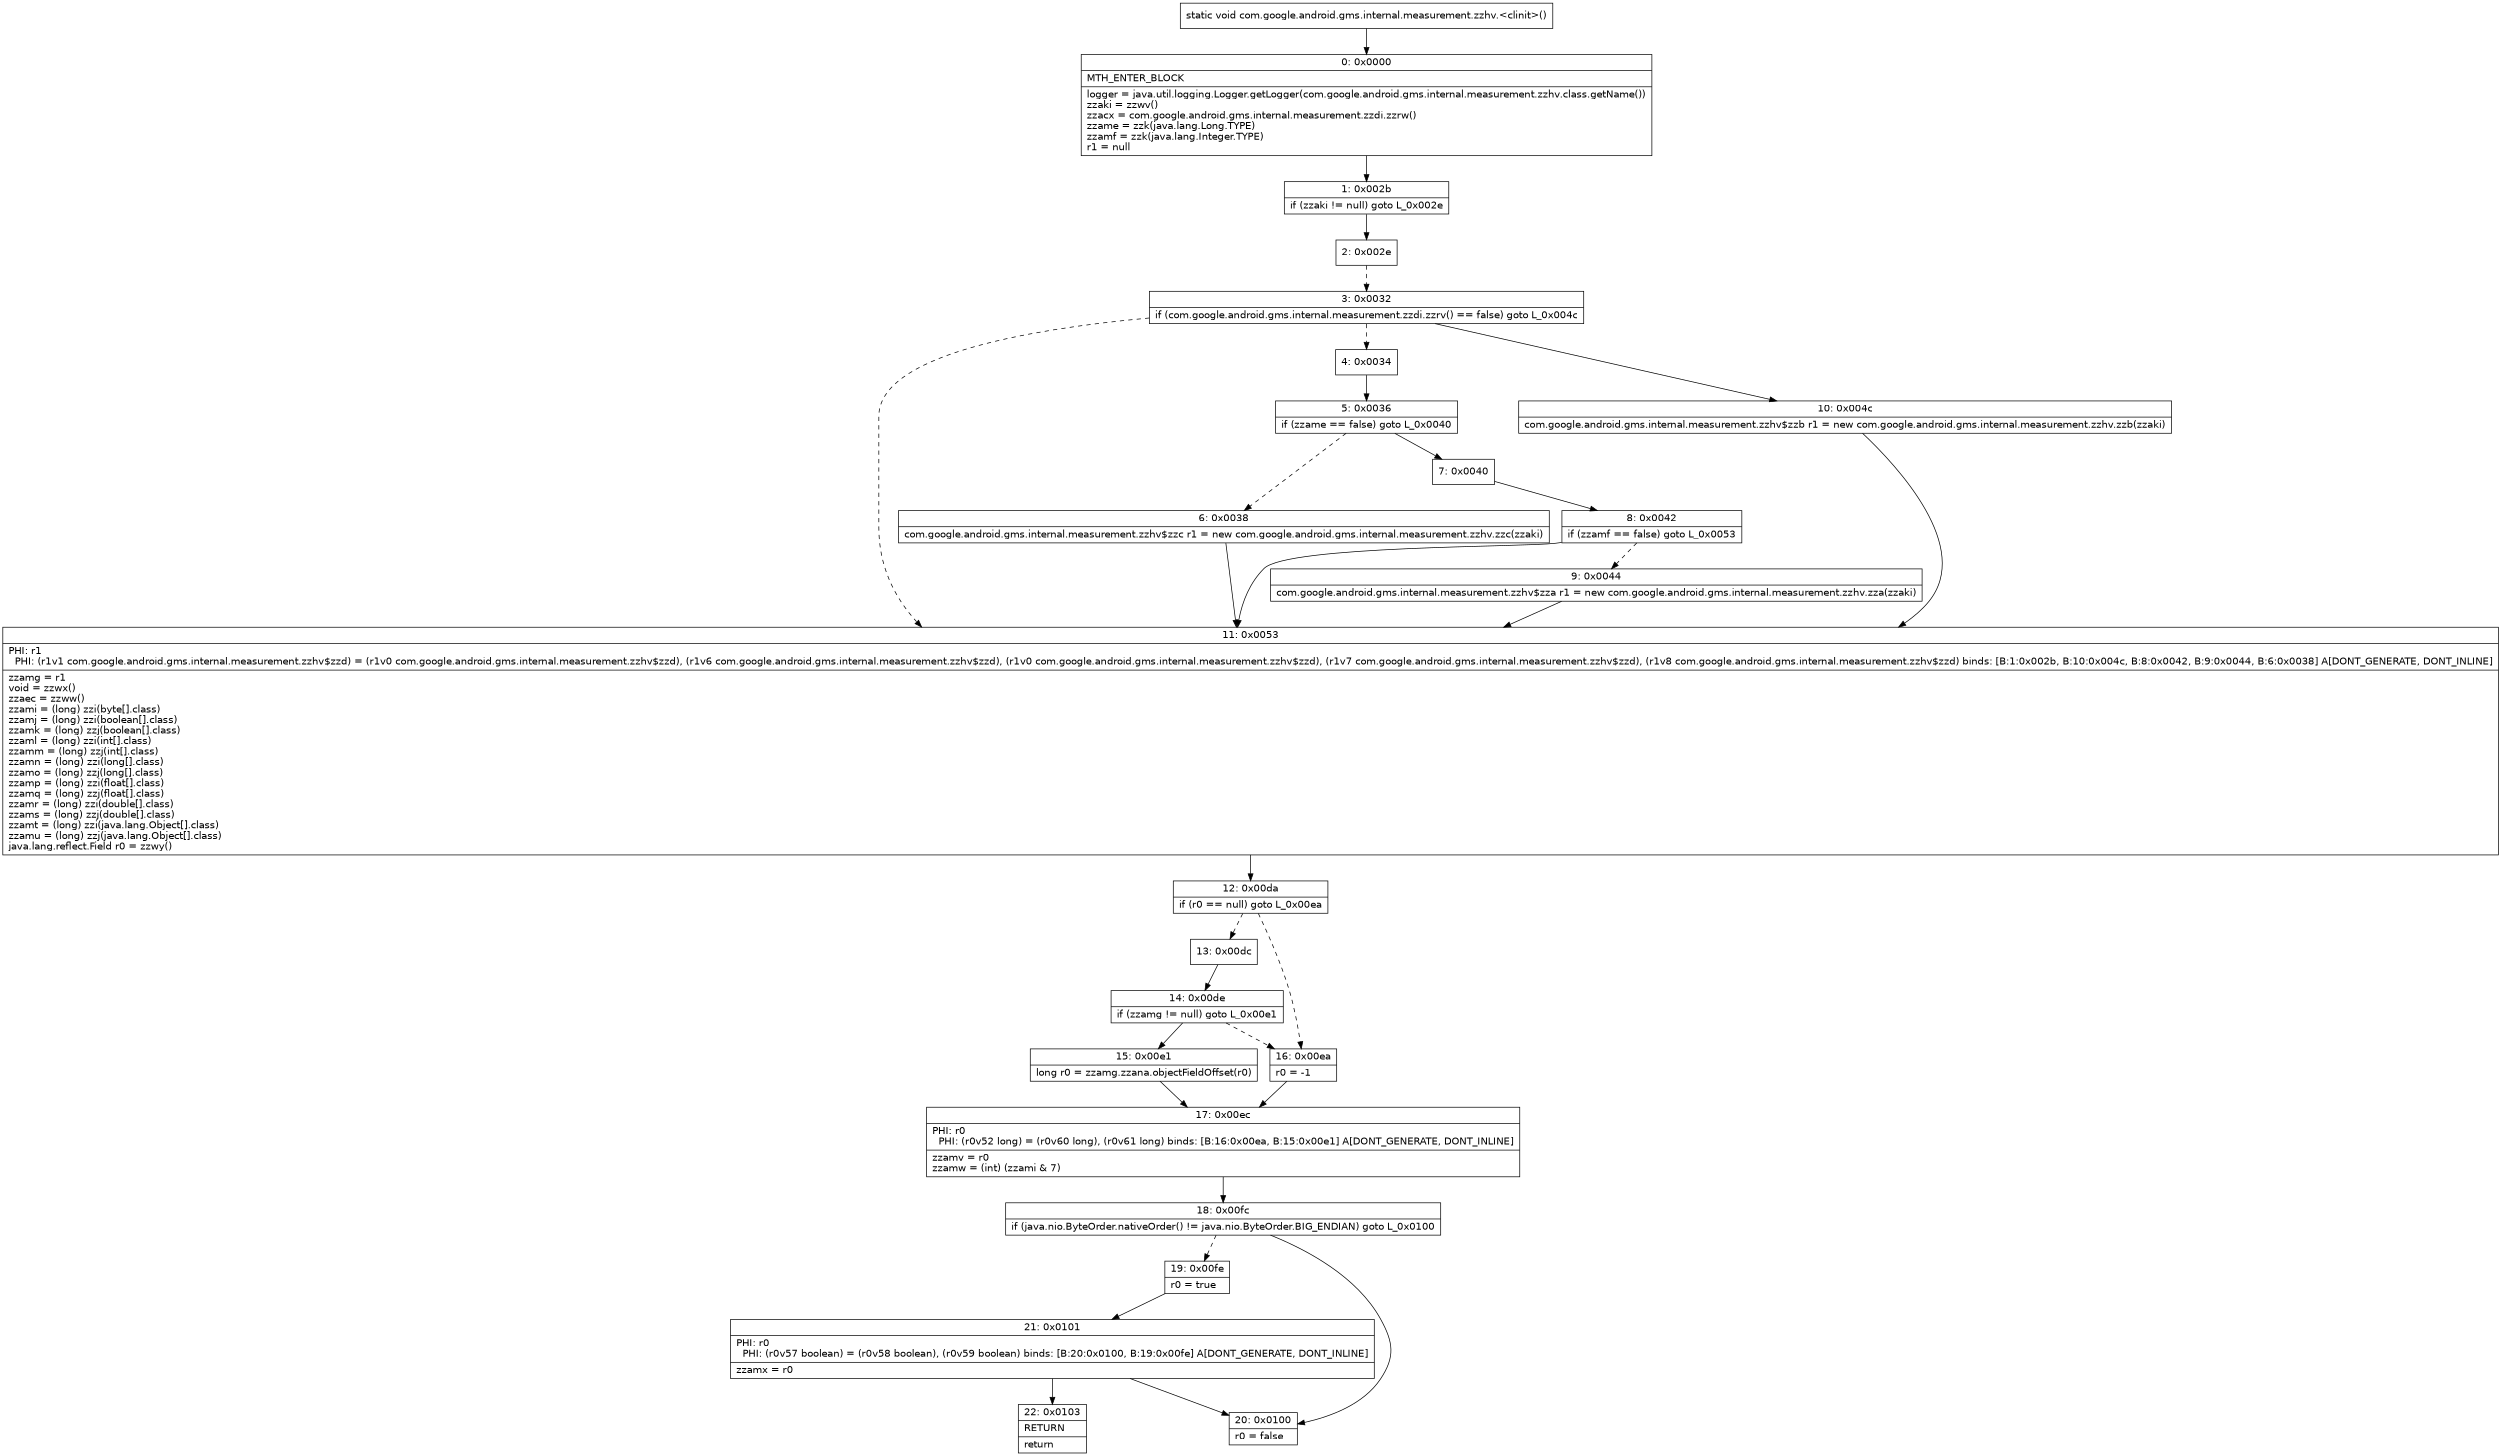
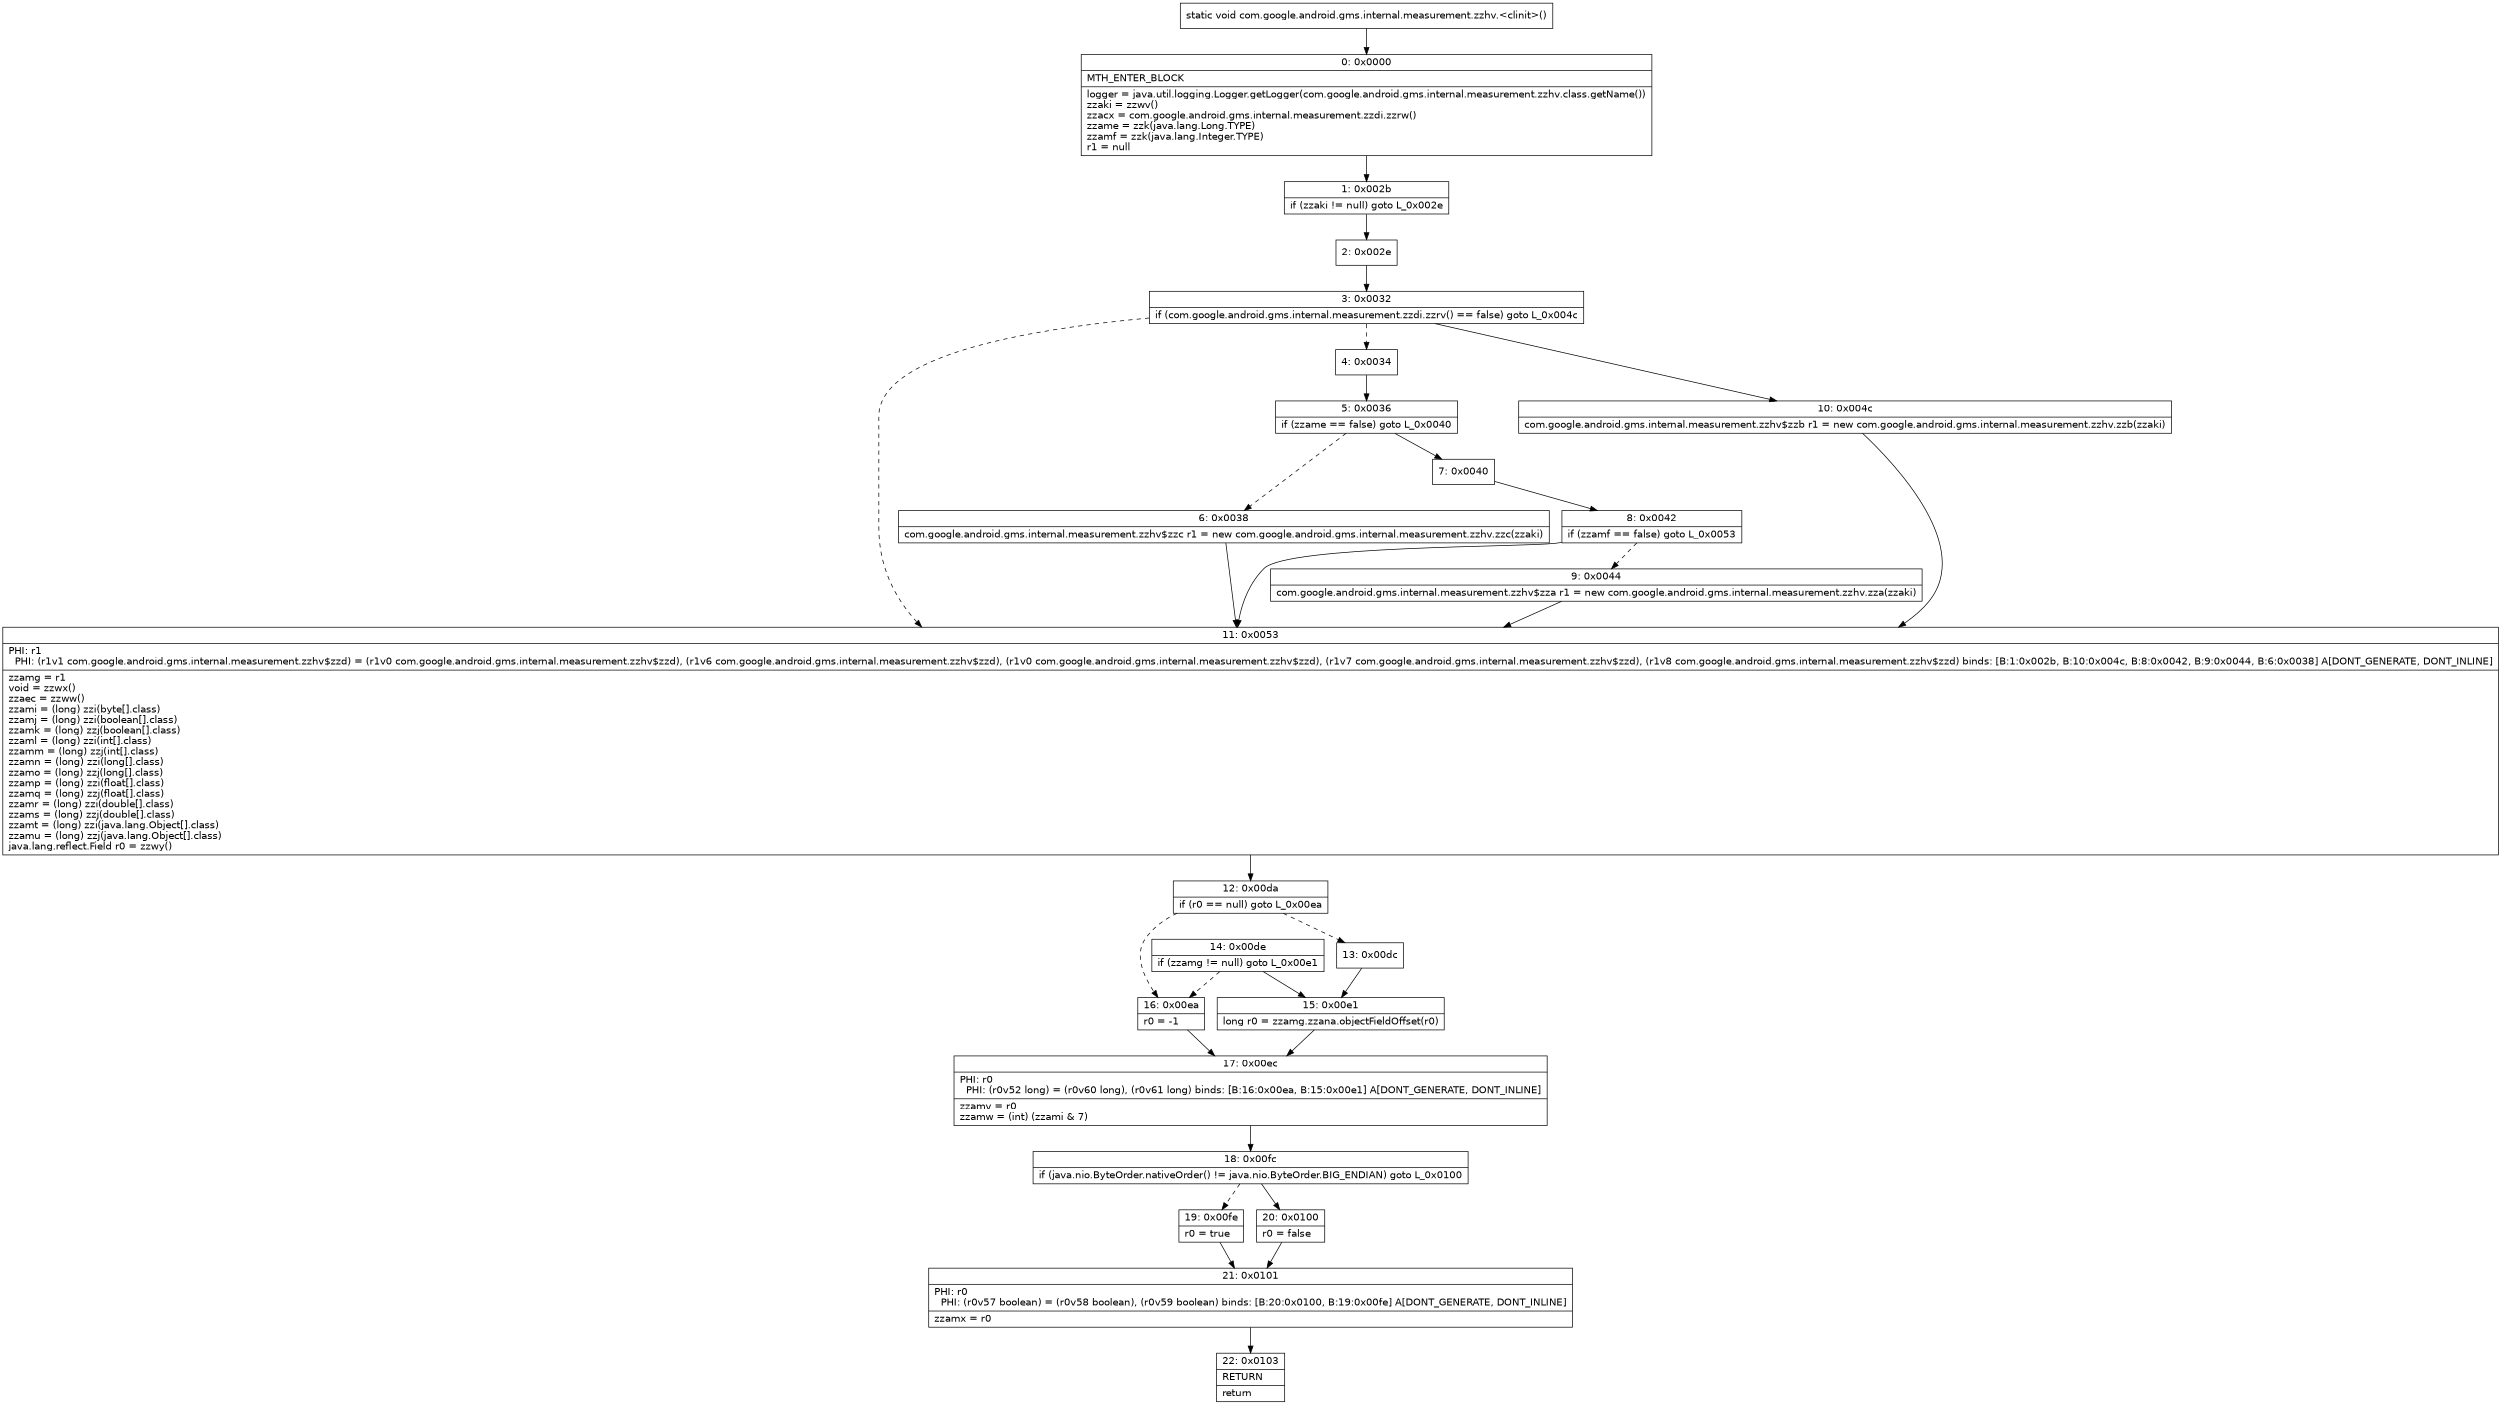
(1367, 275) -> (1367, 275)
(1213, 974) -> (1354, 980)
(1176, 1396) -> (1276, 1252)
